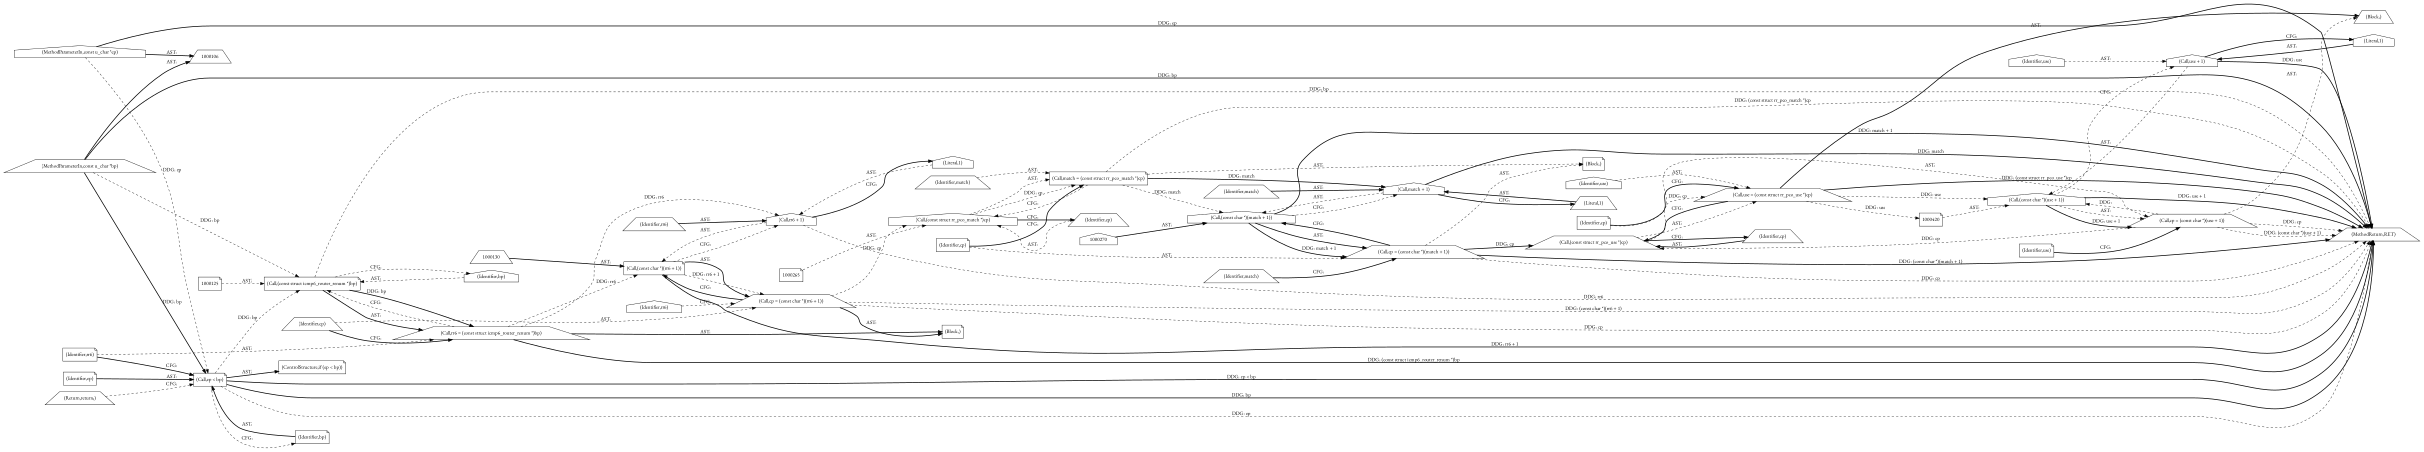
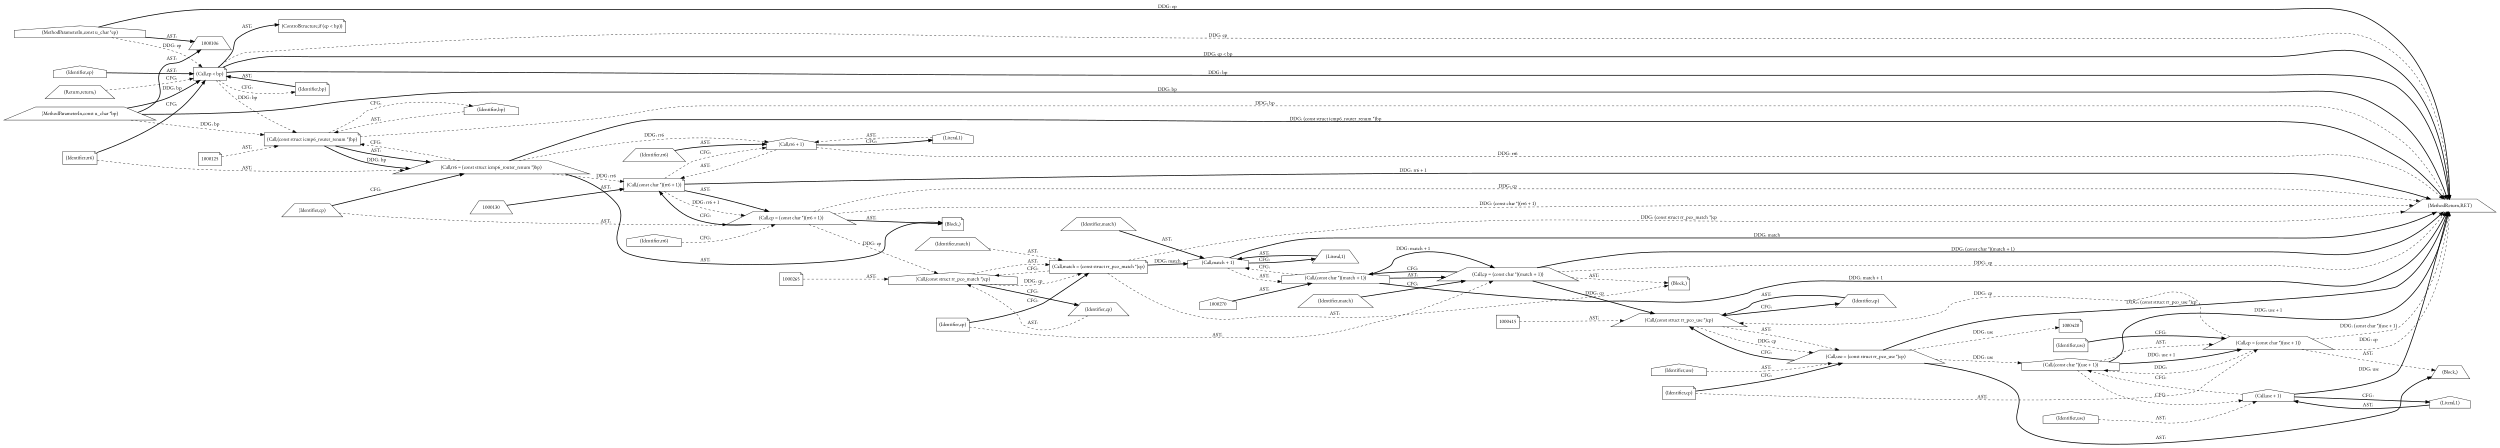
(2106, 142) -> (2161, 378)
(1171, 198) -> none
(1974, 212) -> none
none -> (1508, 322)
(80, 379) -> (80, 72)
